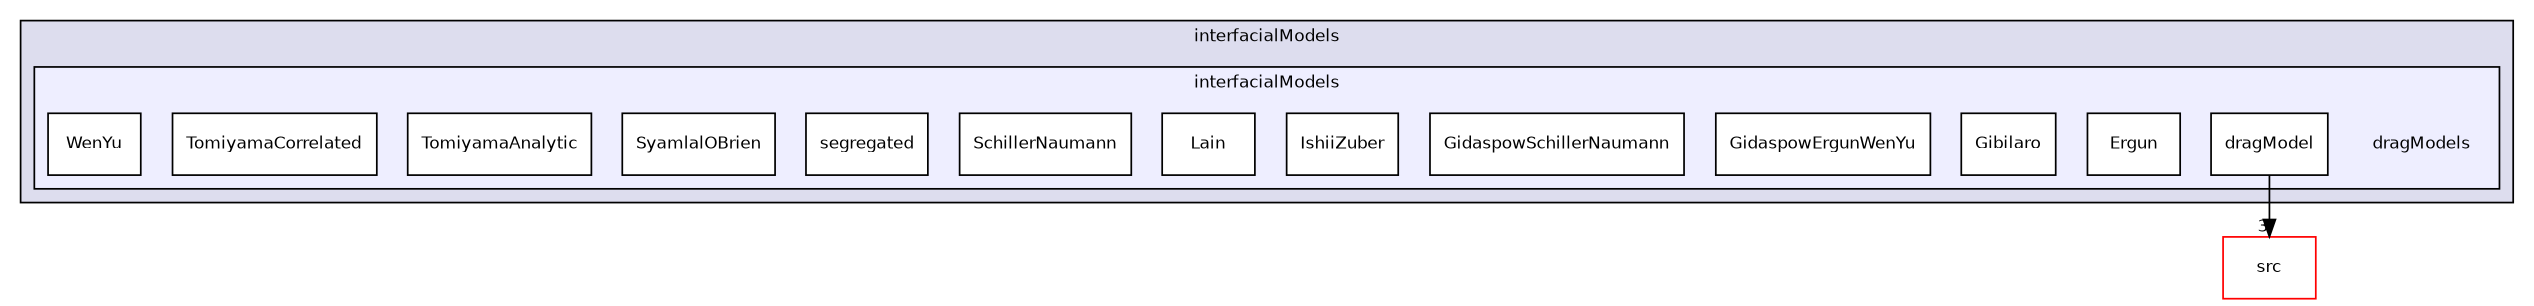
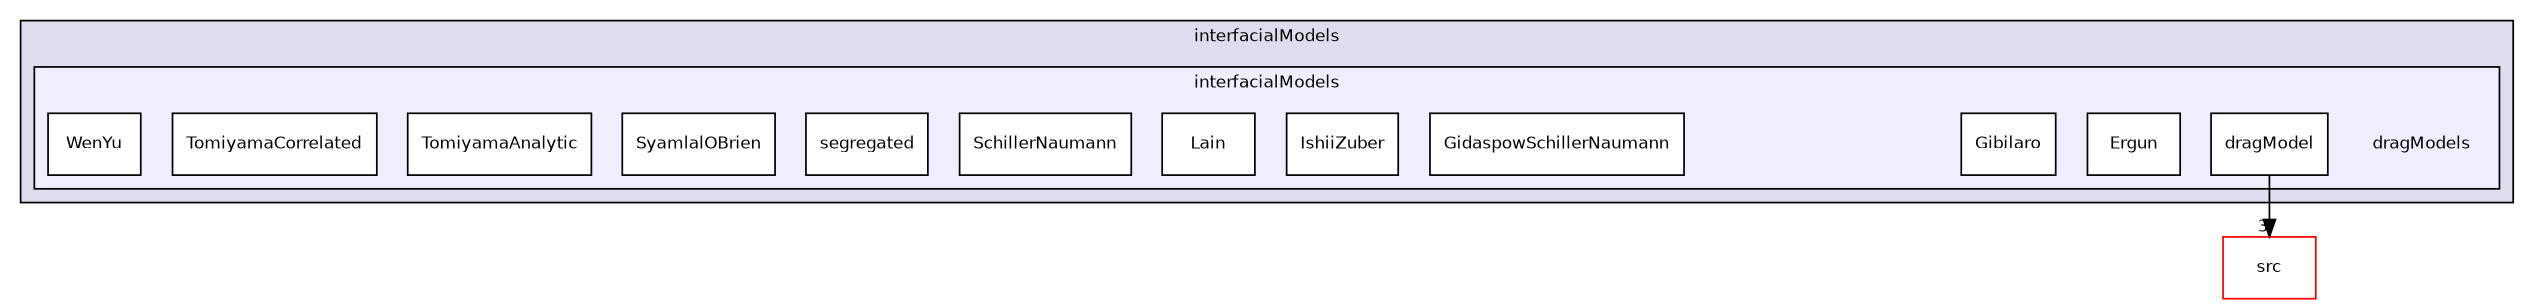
(1823, 144) -> none
